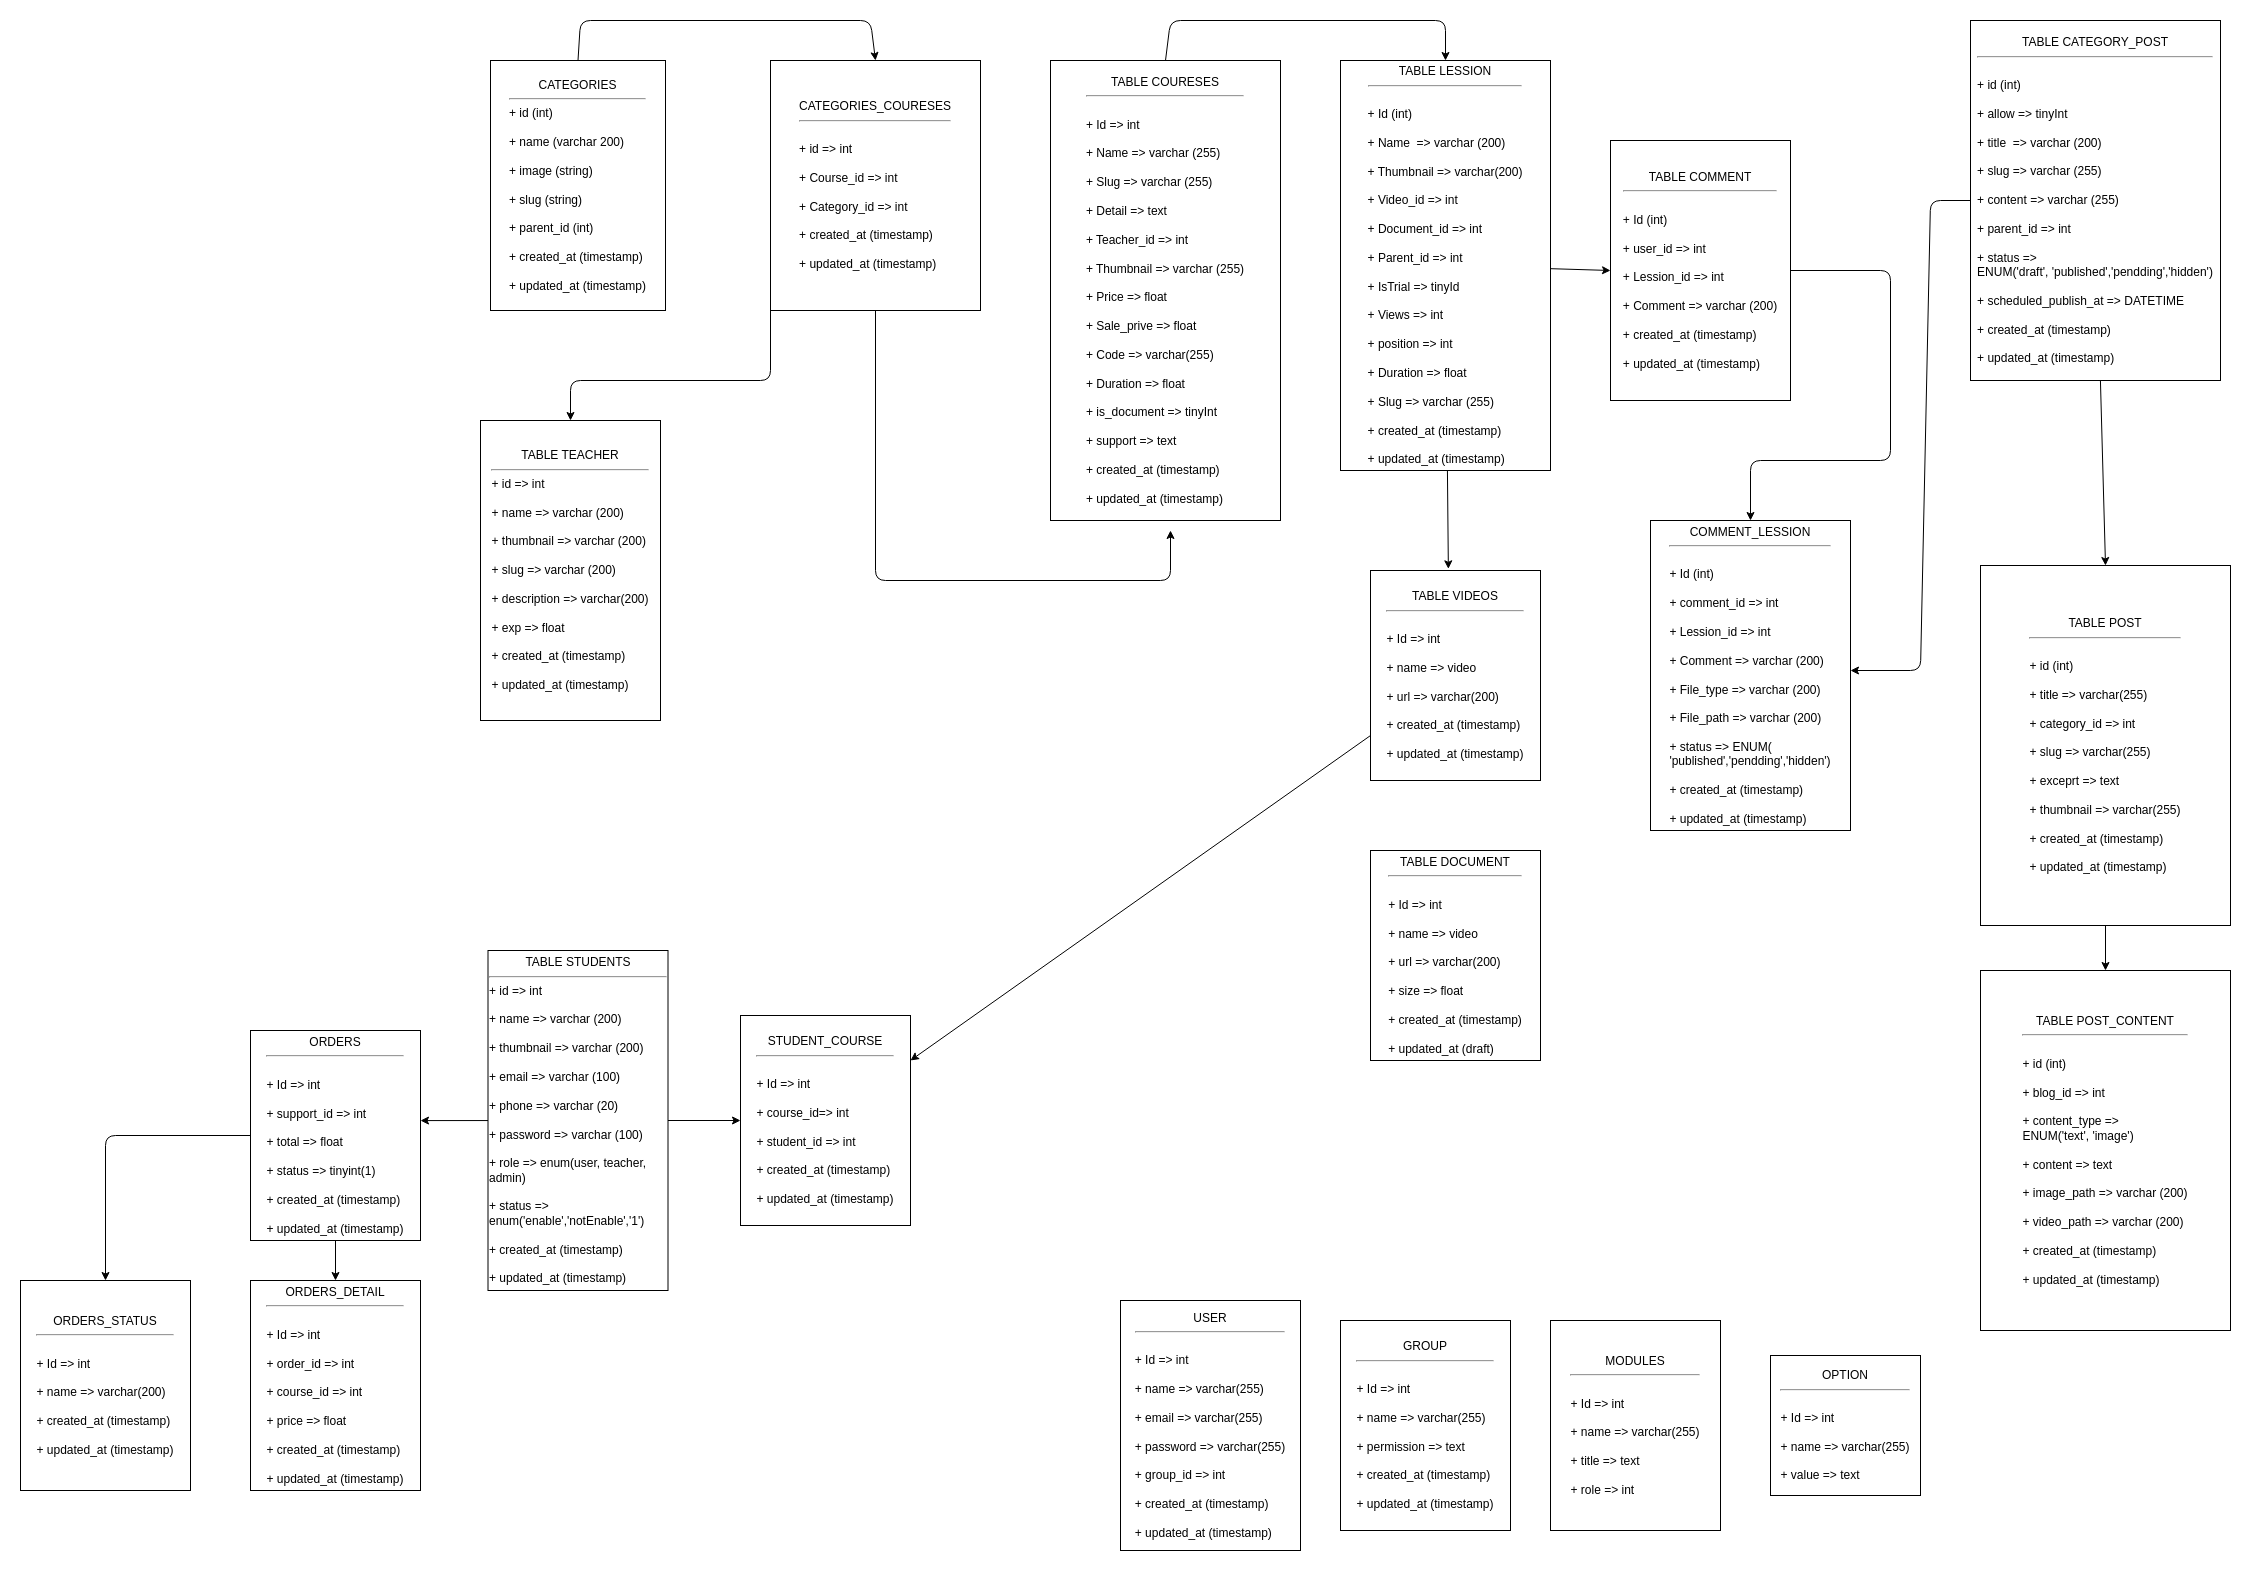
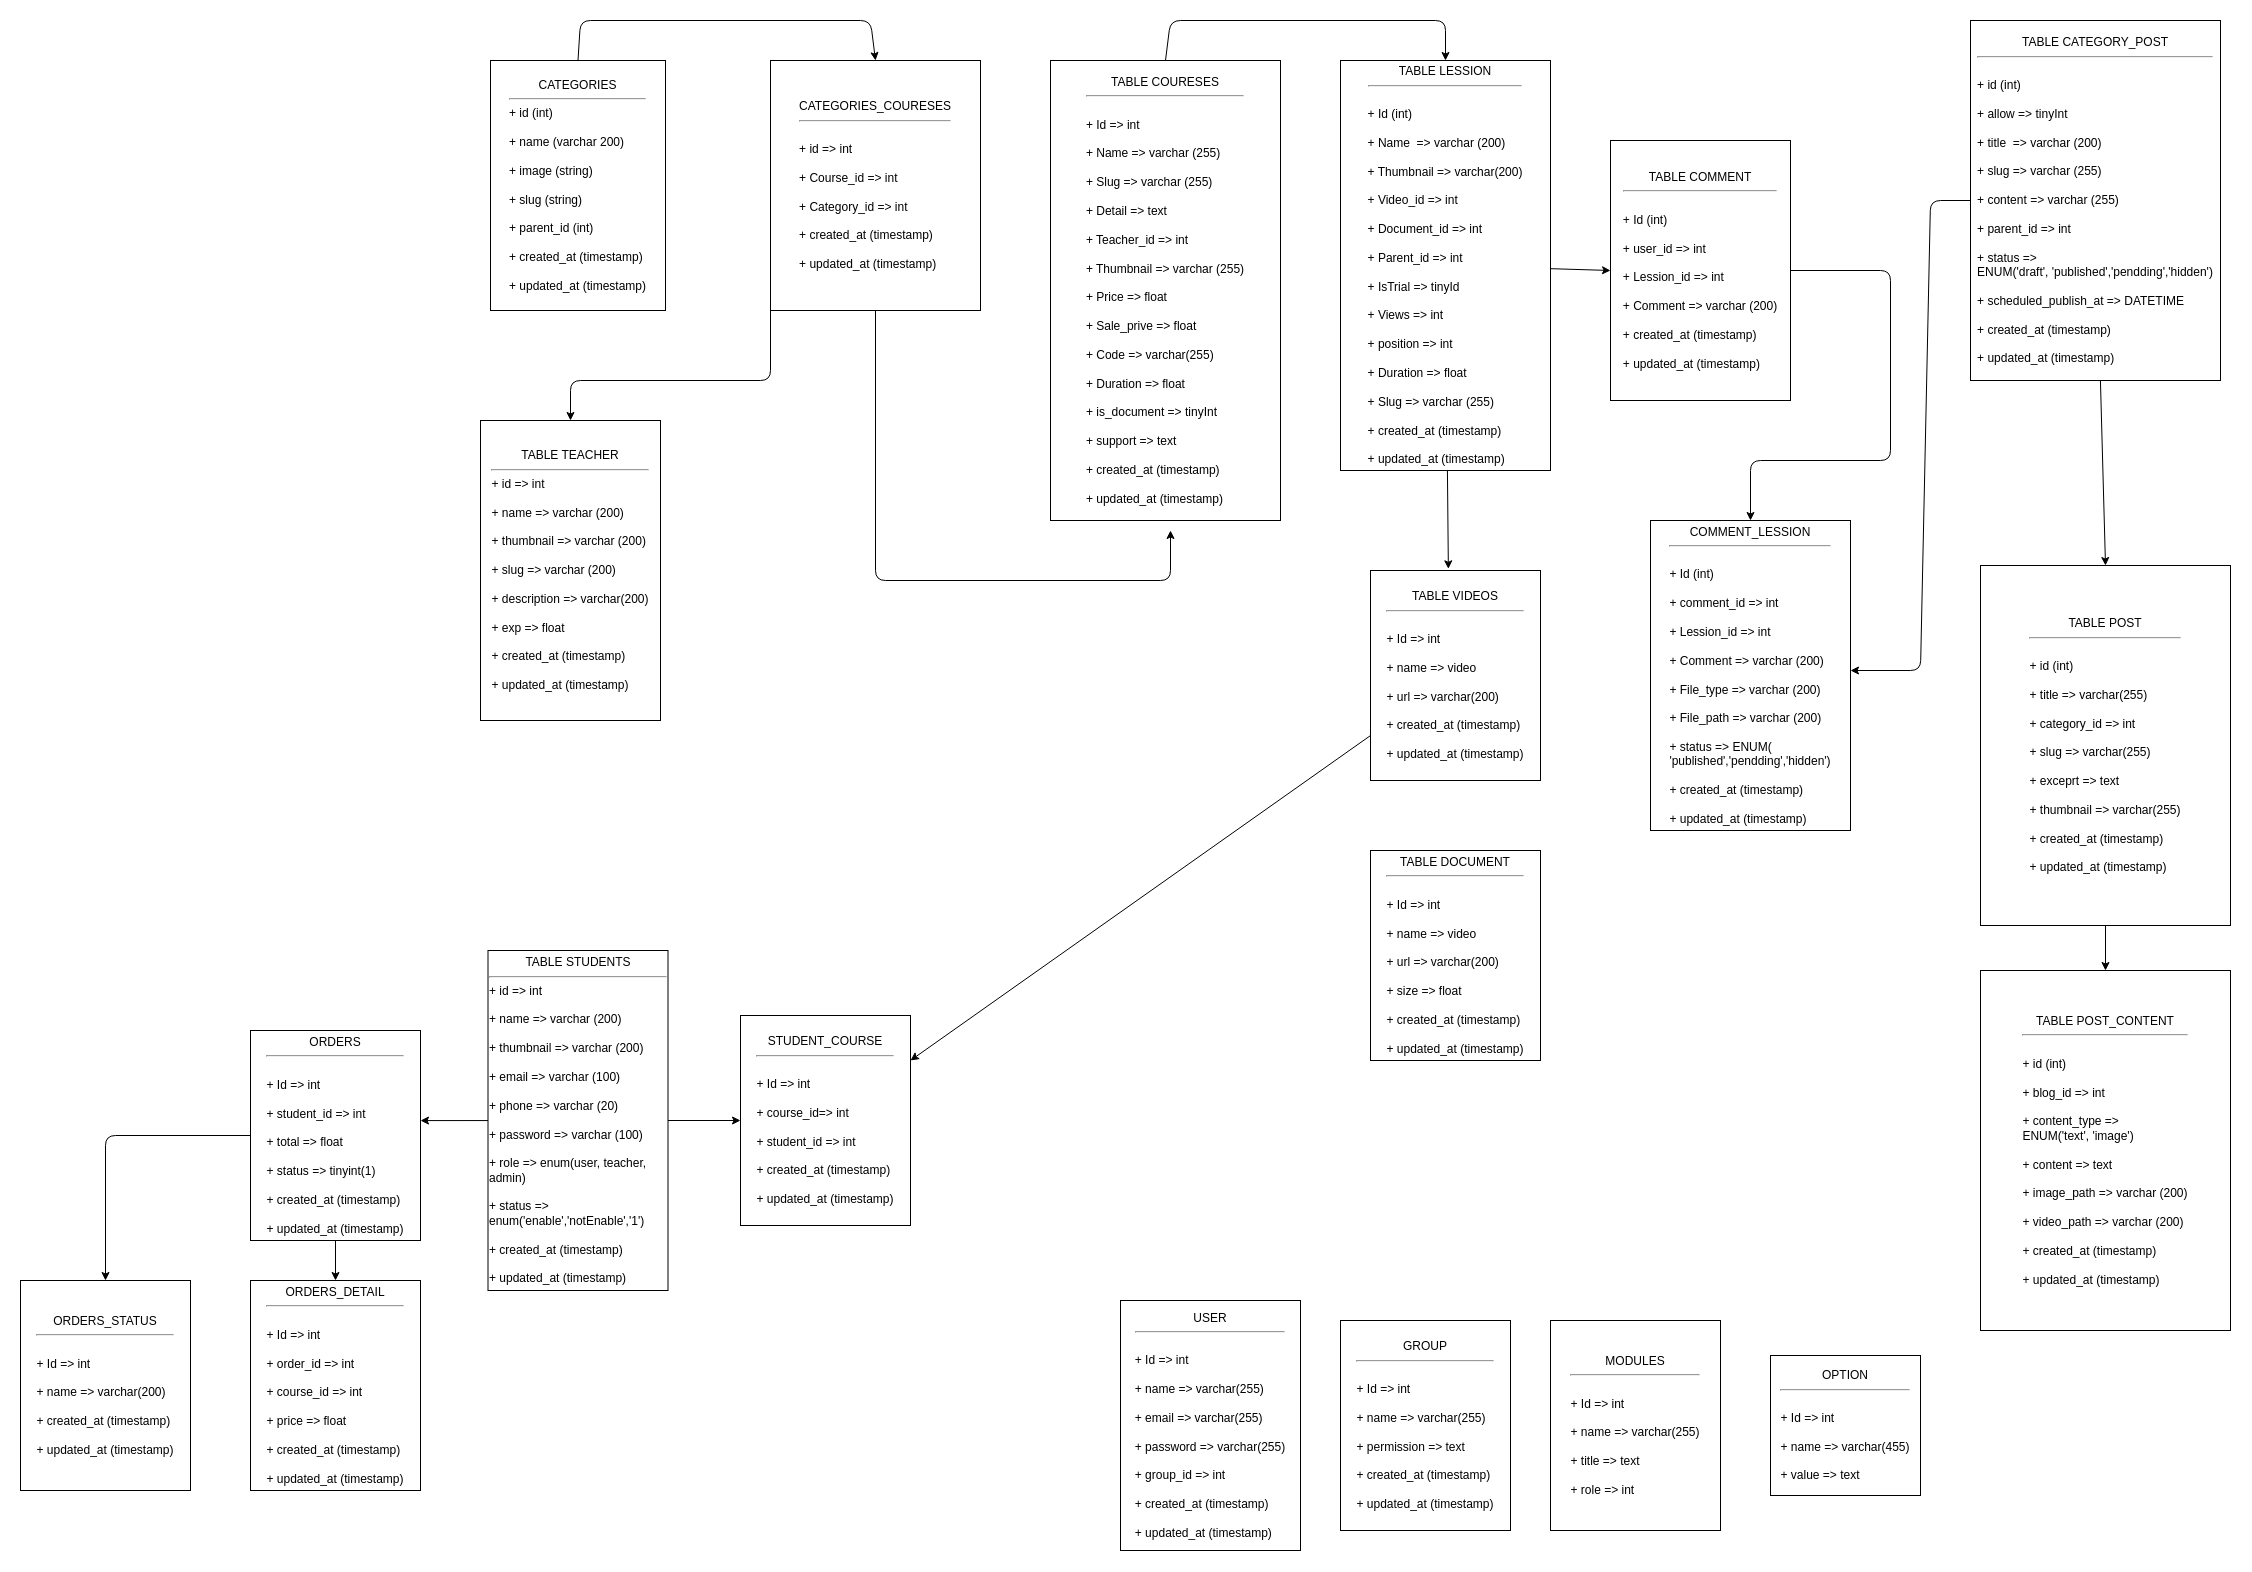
(1456, 956) -> (1456, 956)
(336, 1136) -> (336, 1136)
(1846, 1426) -> (1846, 1426)
